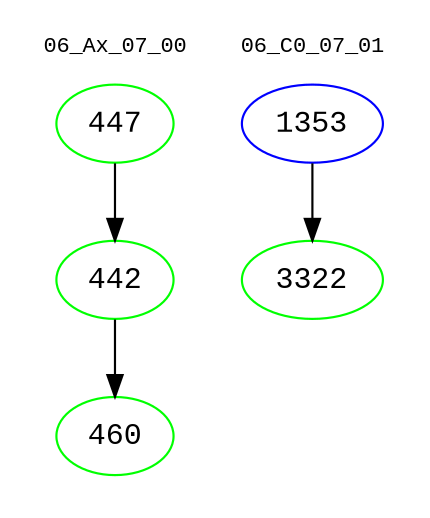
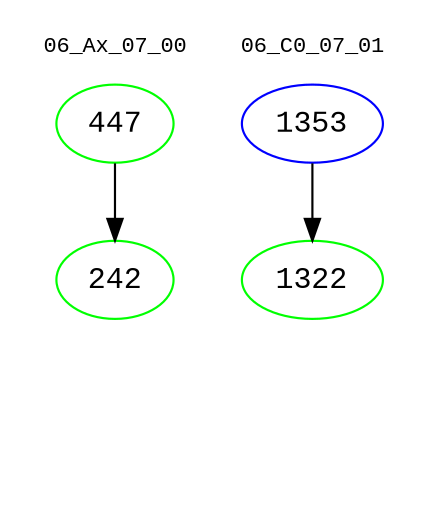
(115, 280) -> (115, 280)
(312, 280) -> (312, 280)
(115, 436) -> none
